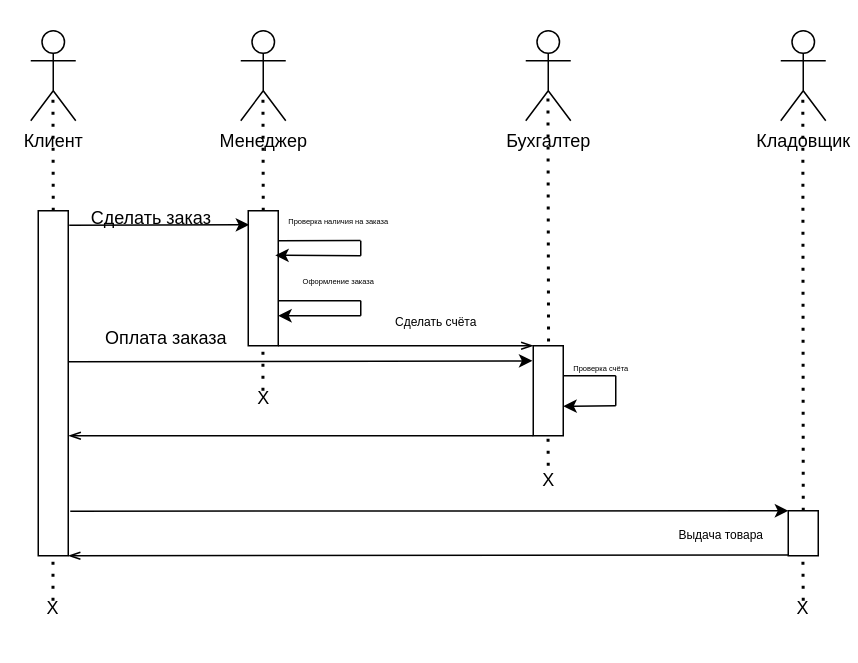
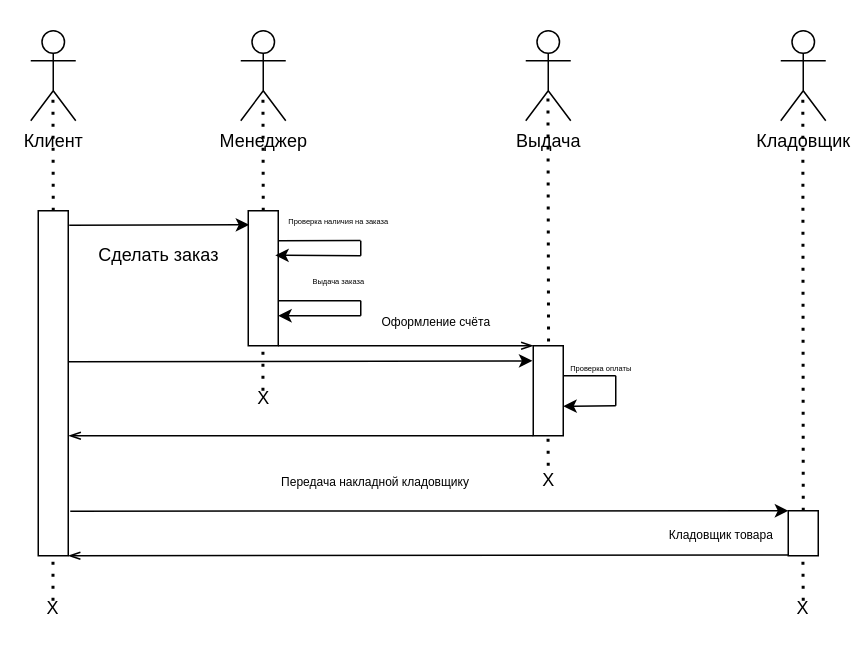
(549, 142) -> (549, 142)
(151, 218) -> (158, 256)
(339, 278) -> (339, 278)
(437, 320) -> (437, 320)
(166, 338) -> none
(602, 365) -> (602, 365)
none -> (376, 481)
(722, 533) -> (722, 533)
